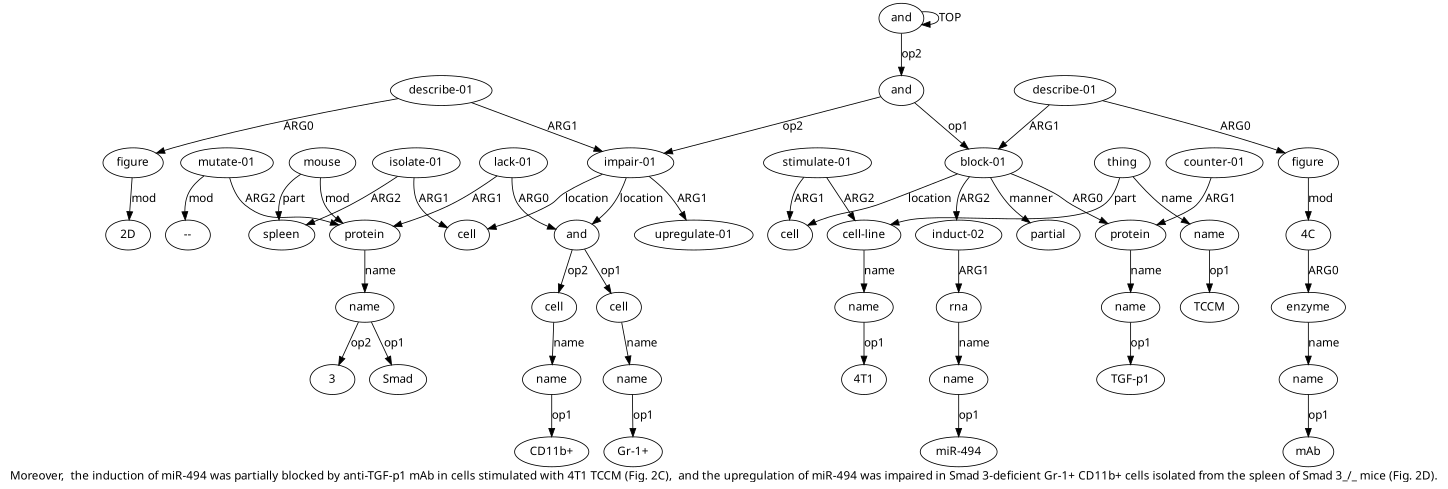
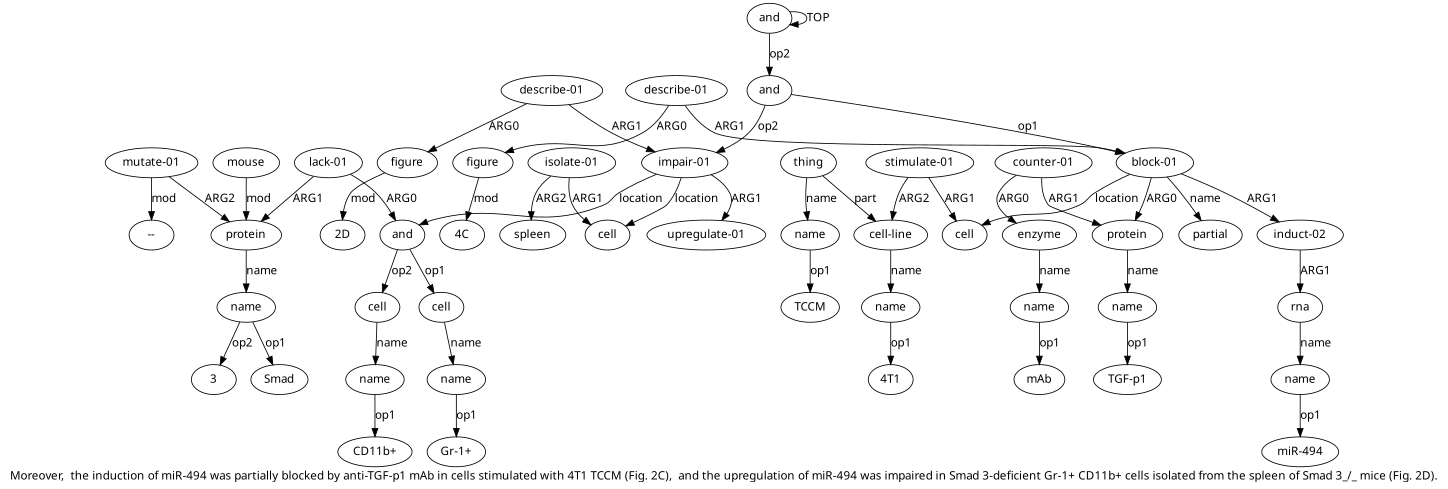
(284, 190) -> none
(975, 199) -> (1262, 199)
(1031, 199) -> (1205, 199)
(1308, 267) -> (998, 195)
